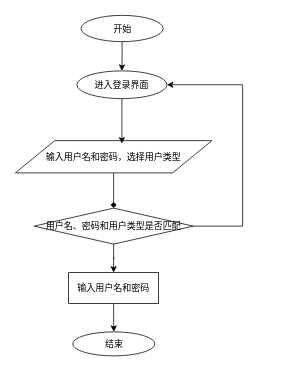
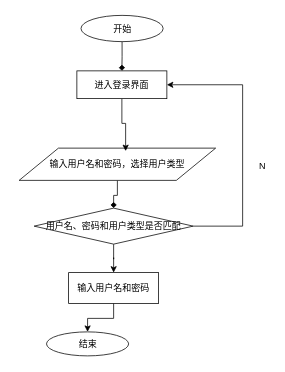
(122, 64) -> (122, 64)
(122, 85) -> (122, 85)
(114, 157) -> (117, 164)
none -> (262, 166)
(114, 344) -> (88, 344)
